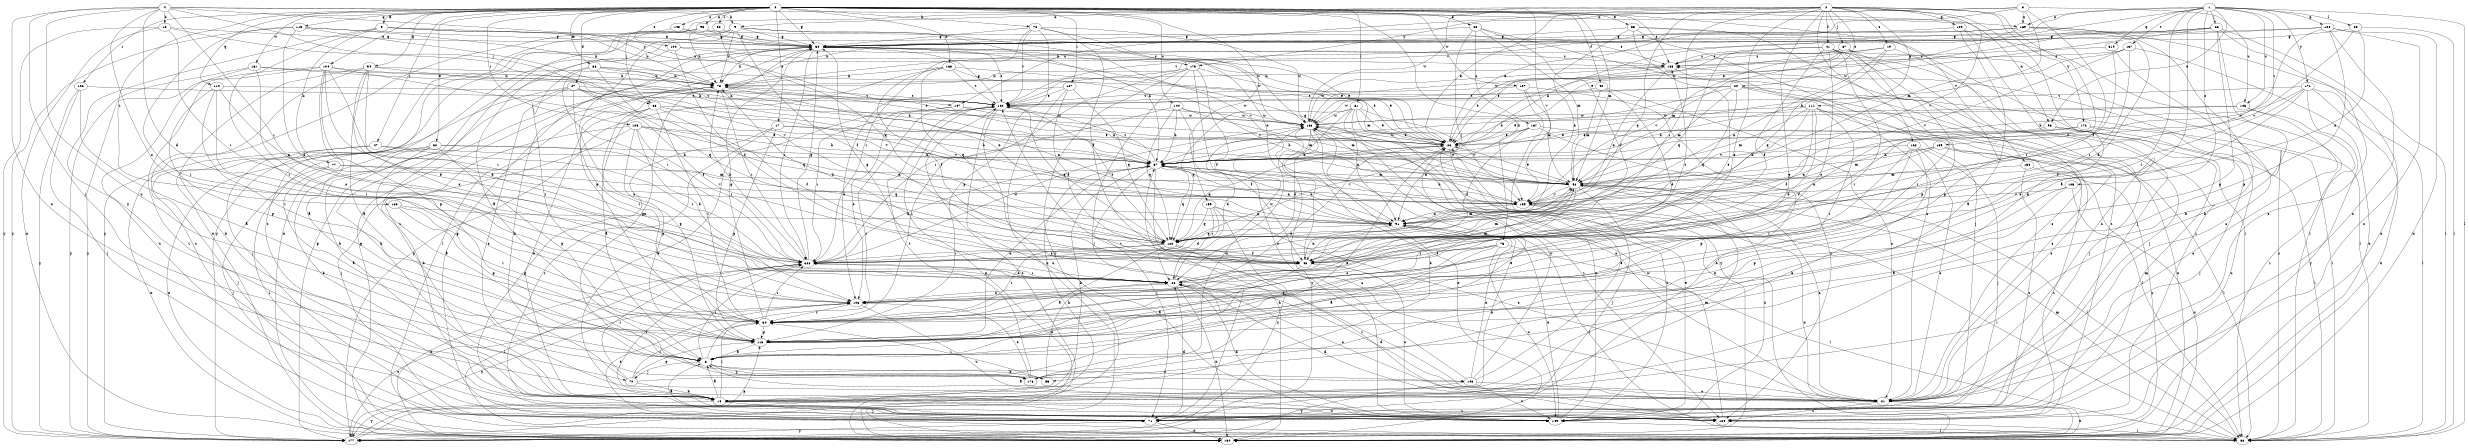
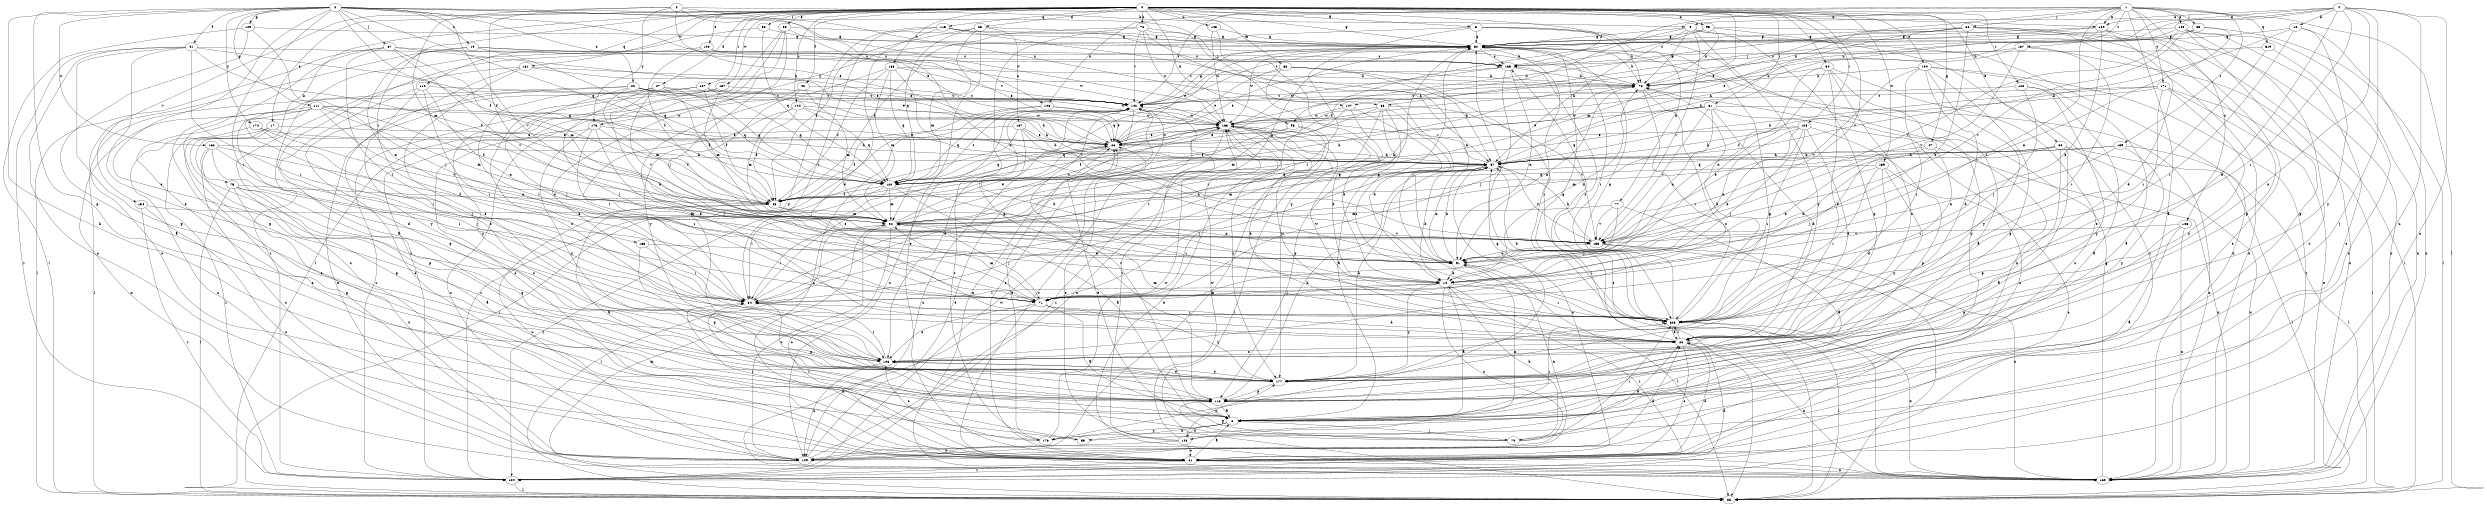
(410, 76) -> (1947, 76)
(935, 83) -> none
(1461, 135) -> (908, 106)
(367, 195) -> (491, 224)
(1289, 228) -> (1058, 154)
(1898, 431) -> none
